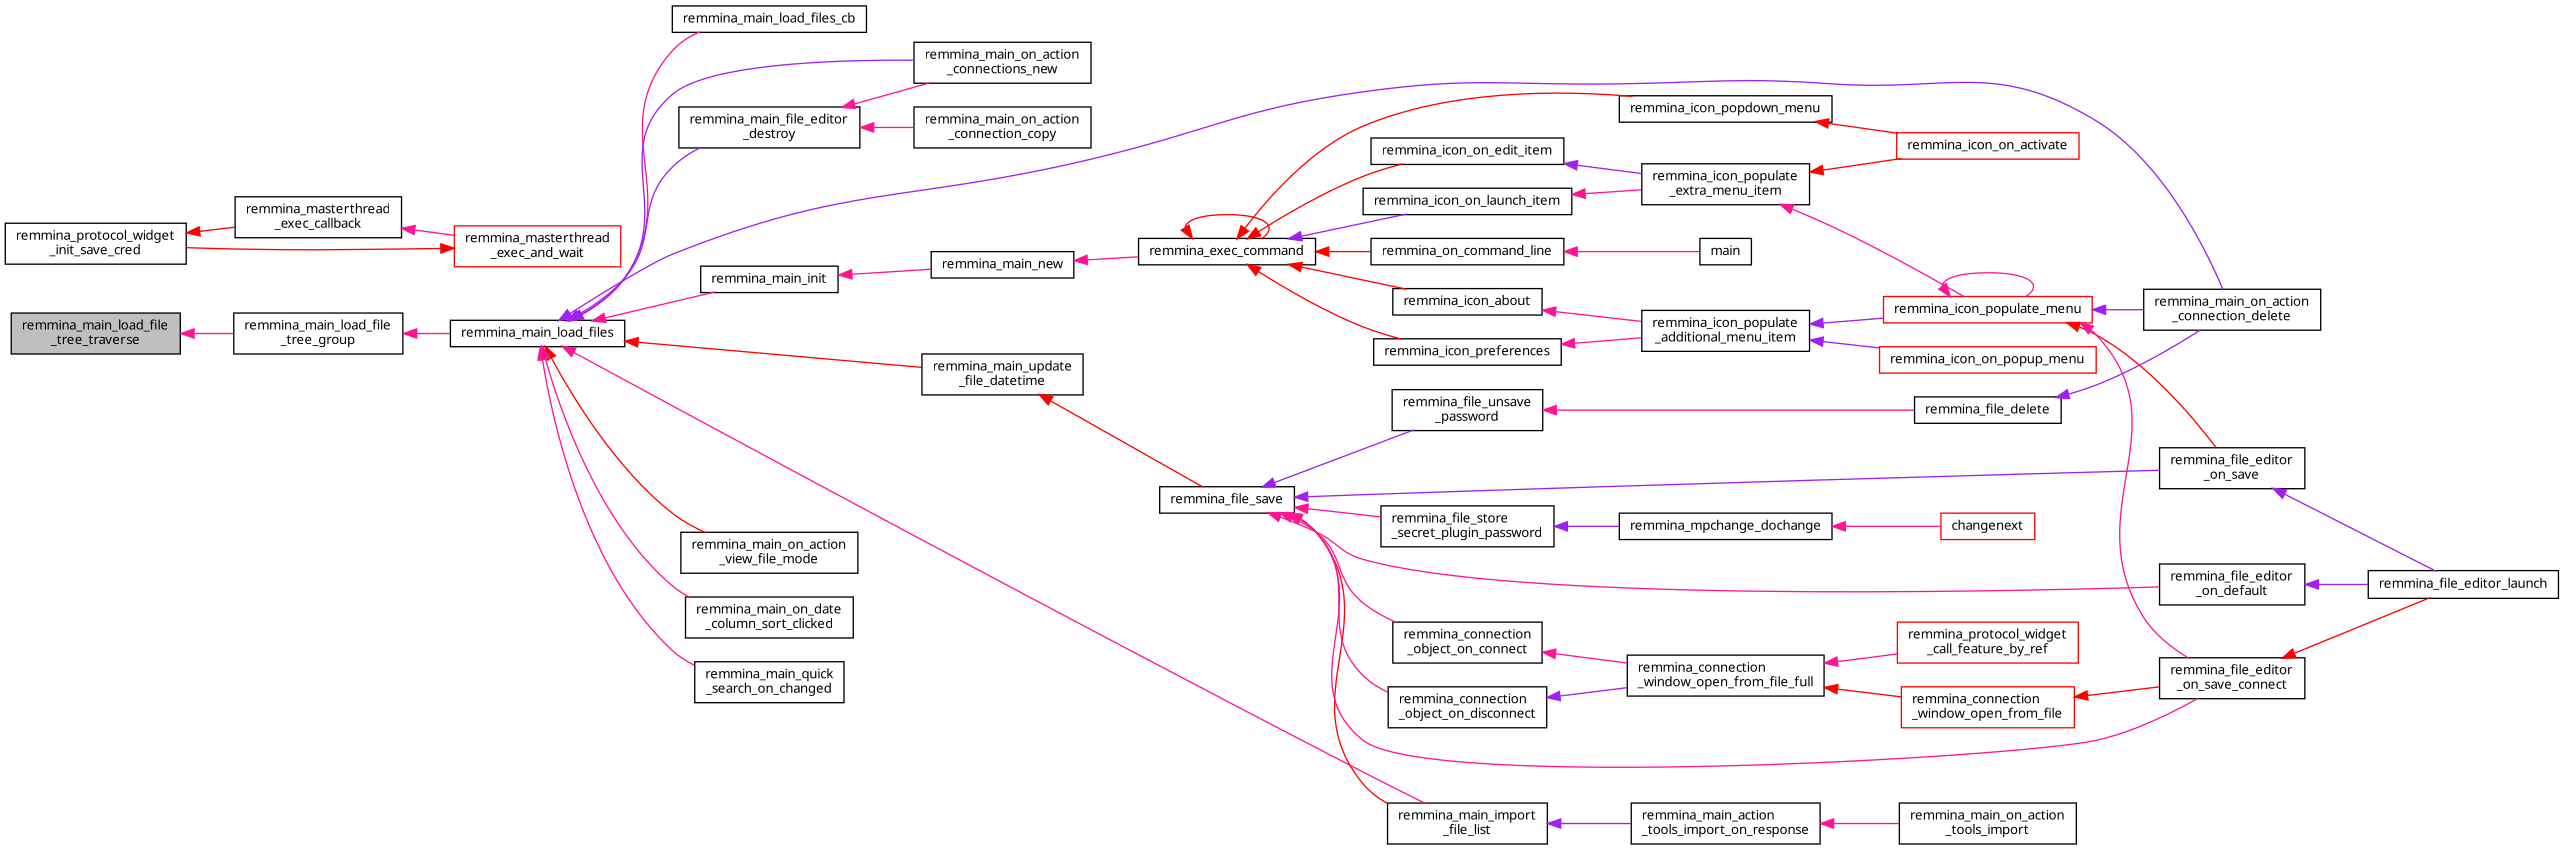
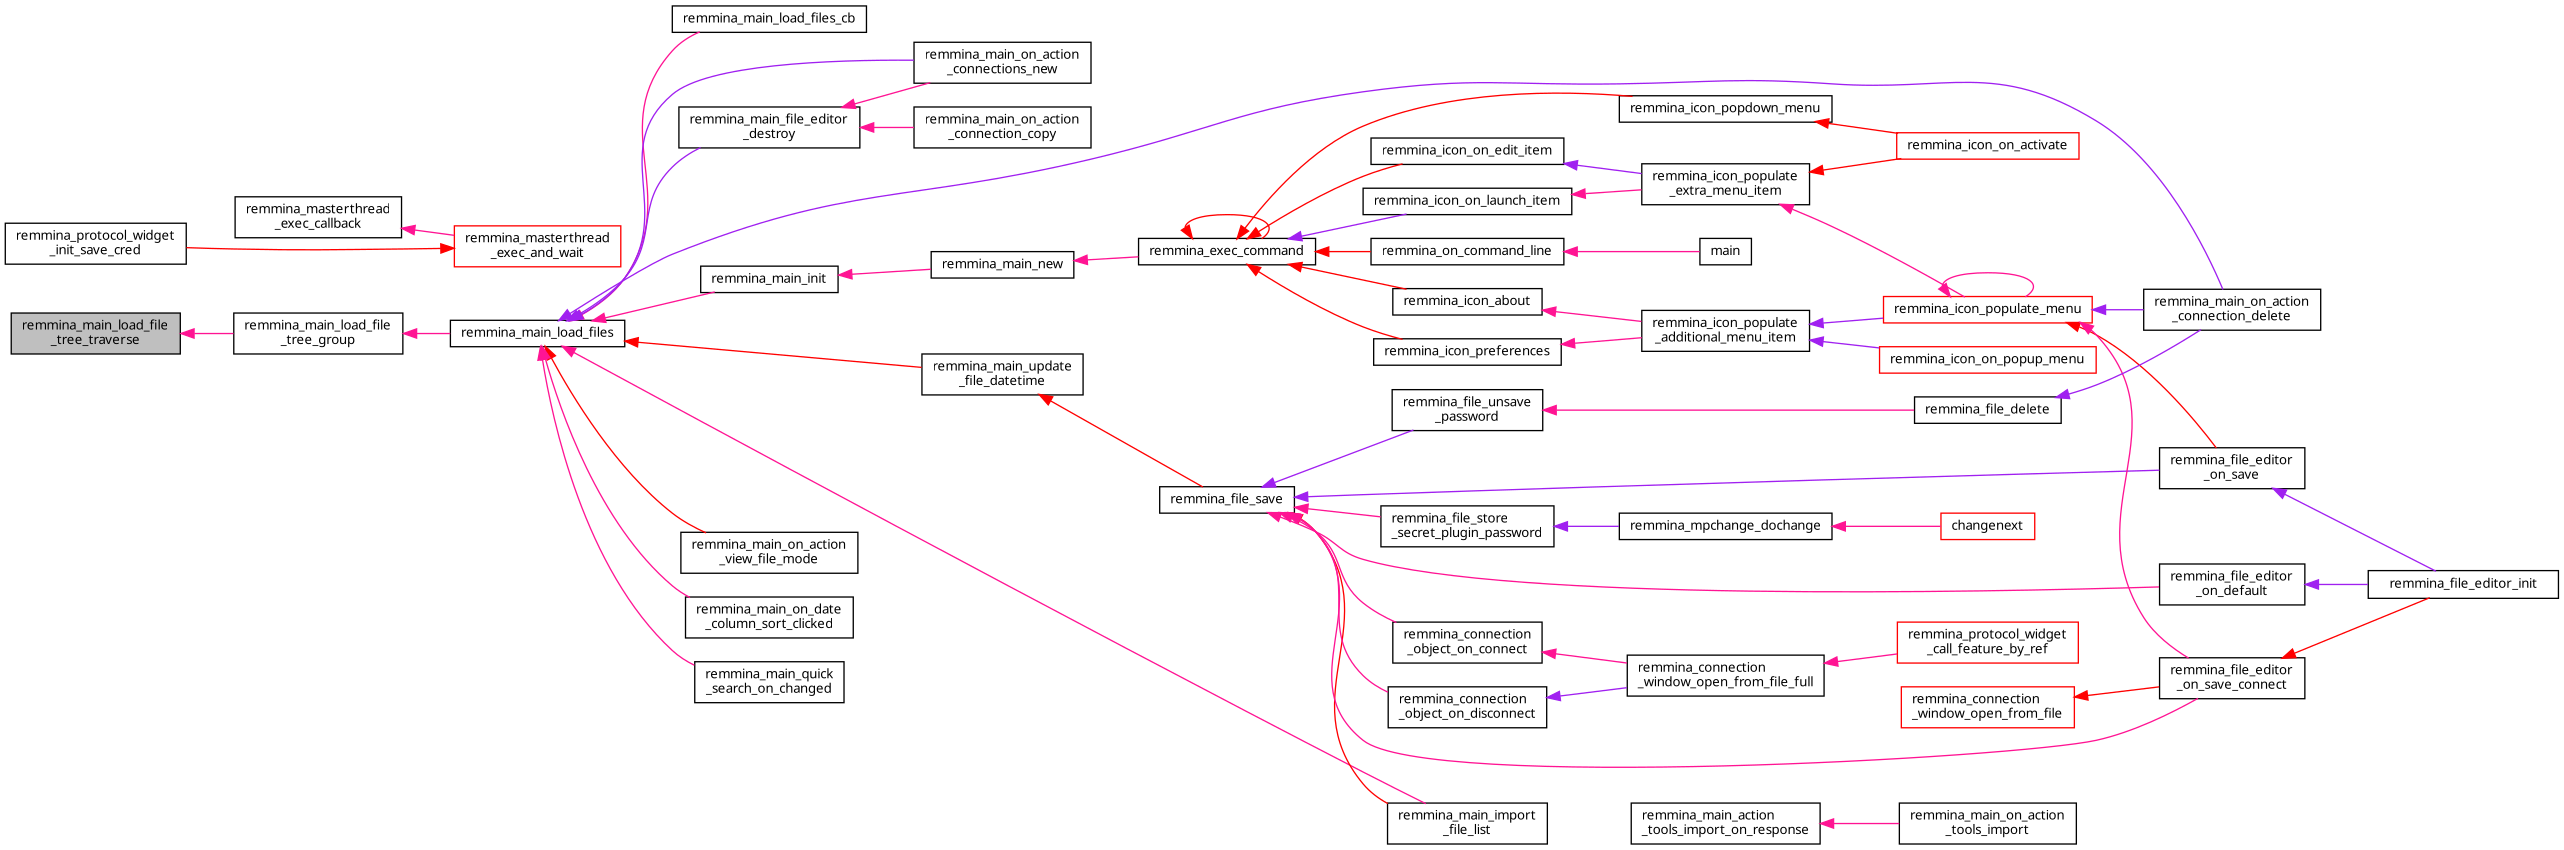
(217, 229) -> none
(2463, 584) -> (2463, 584)
(1869, 693) -> none
(1596, 824) -> none
